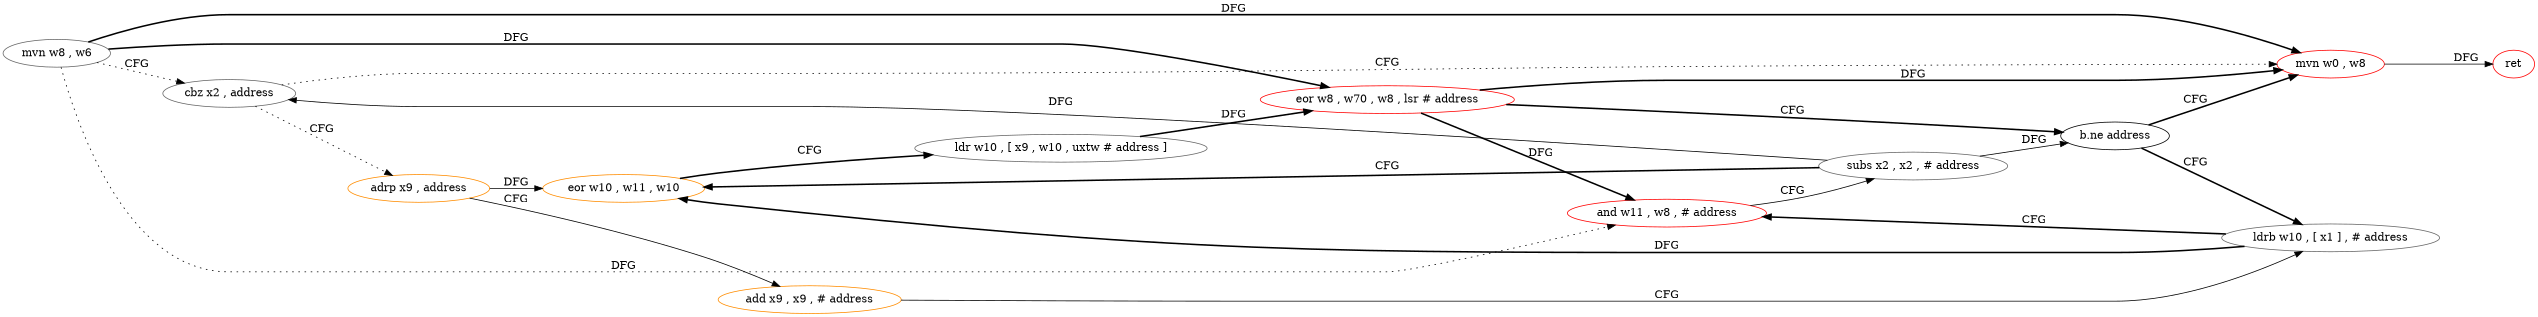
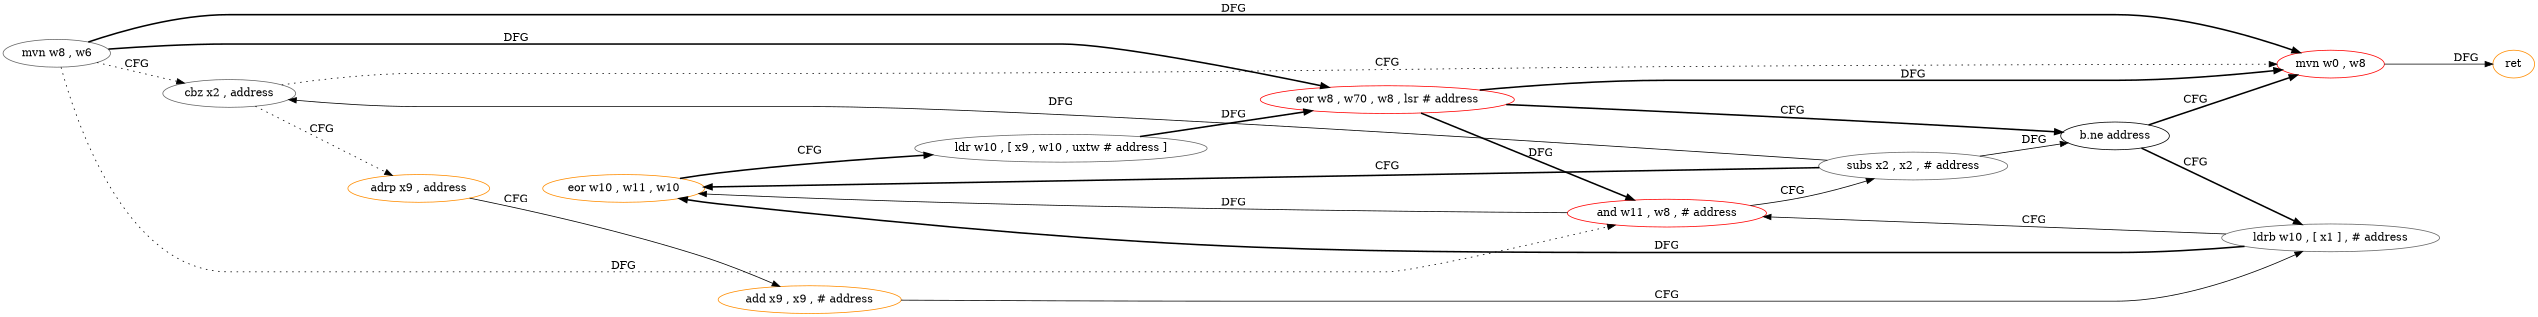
(2514, 64) -> (2514, 64)
(512, 188) -> (1137, 207)
(1999, 225) -> (1999, 225)
